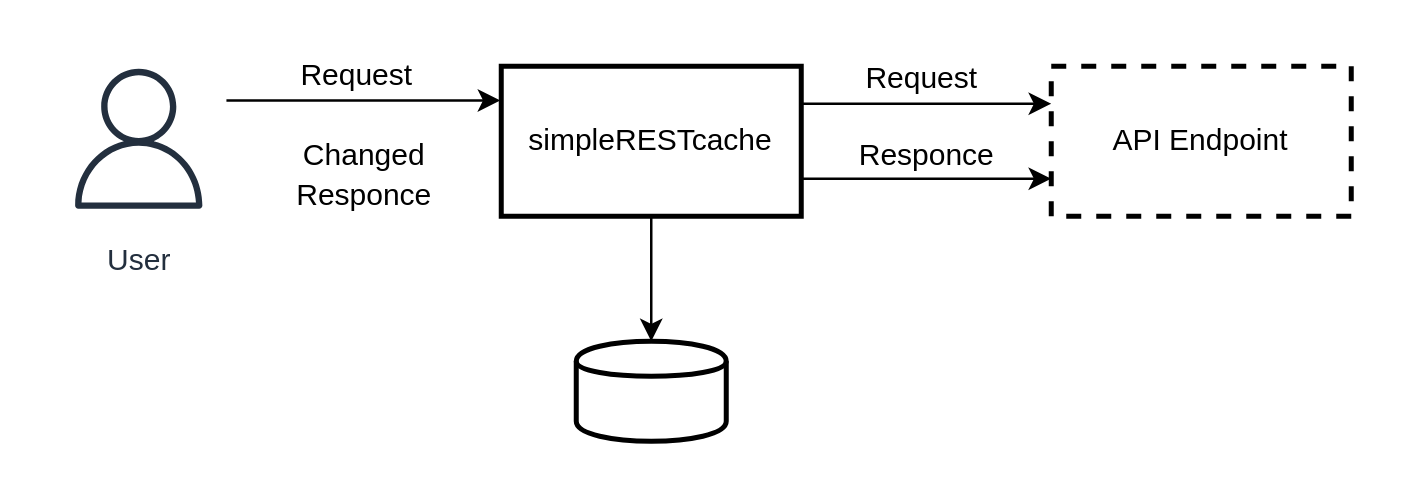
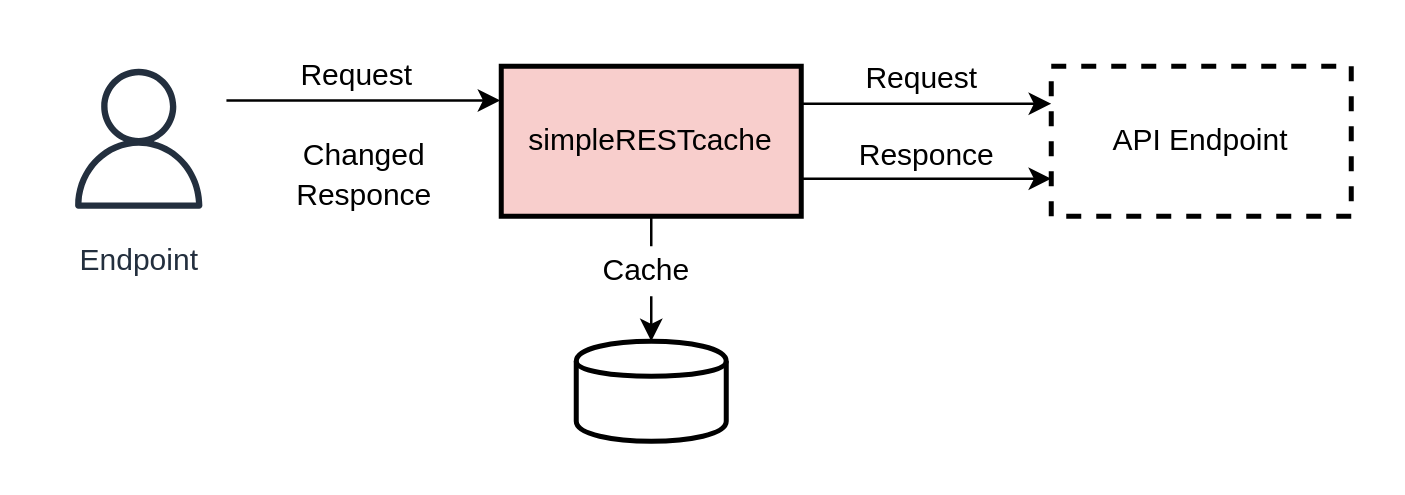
(651, 141) -> (651, 141)
(140, 262) -> (140, 262)
none -> (661, 271)
